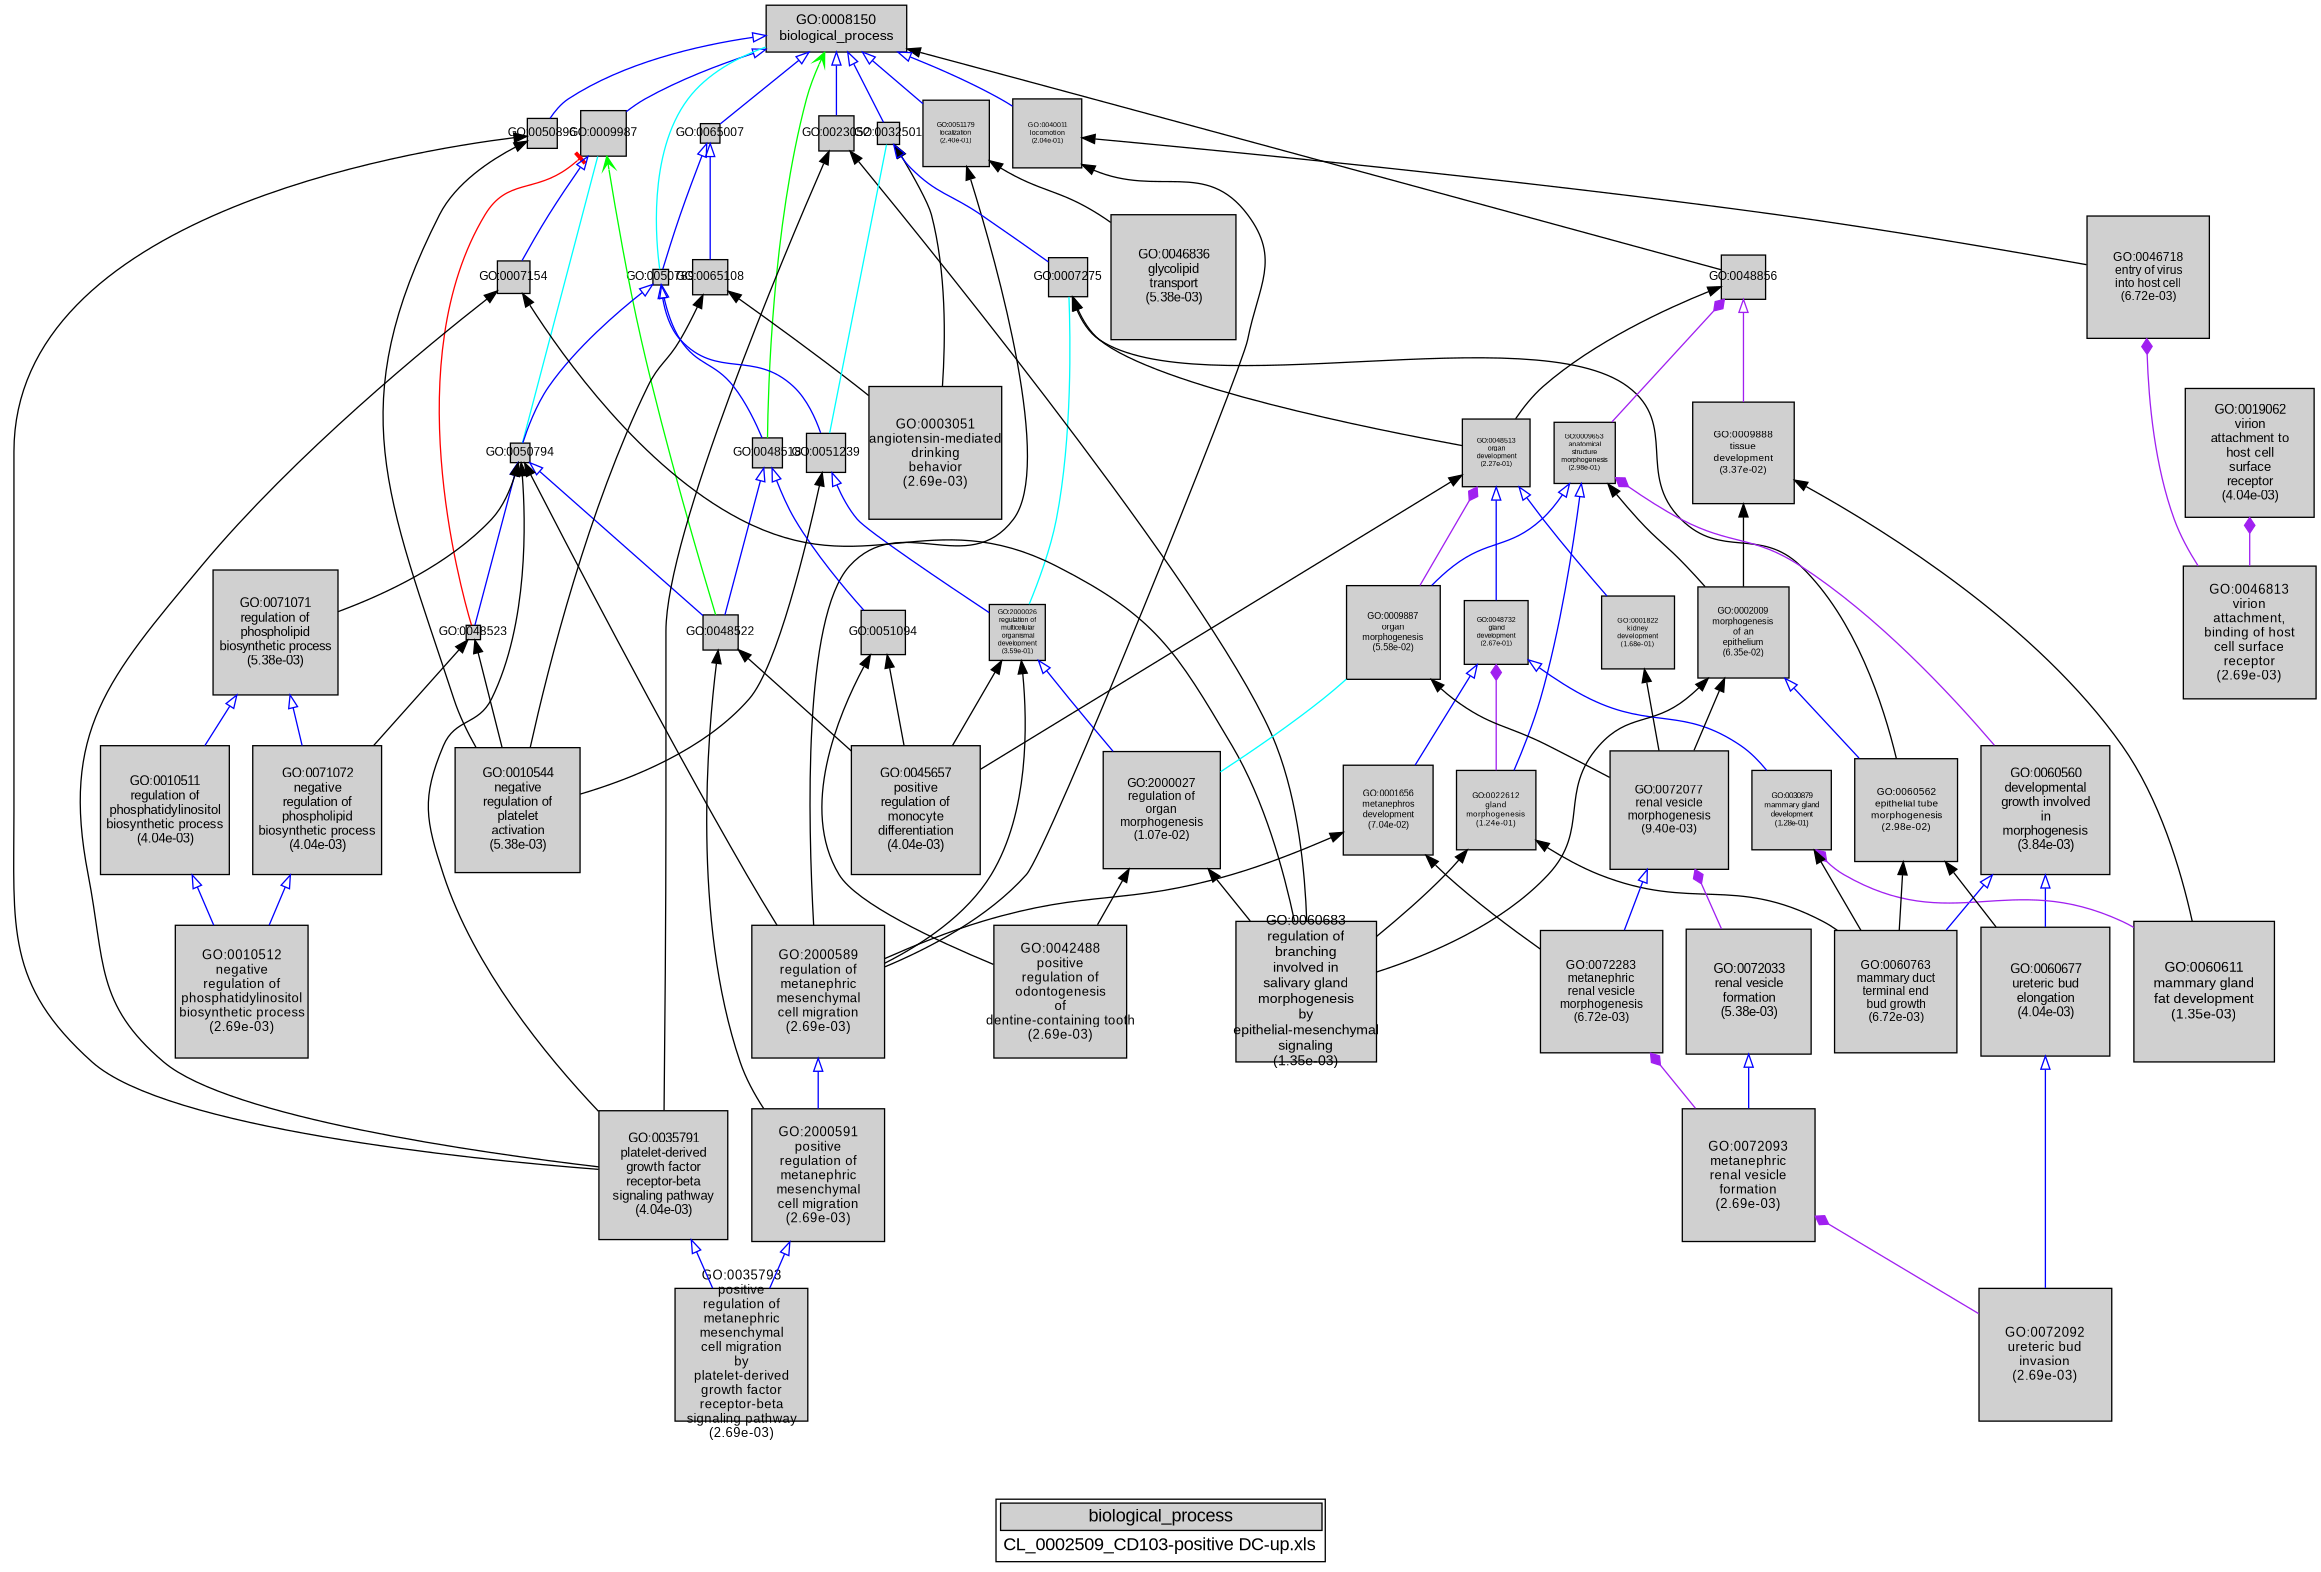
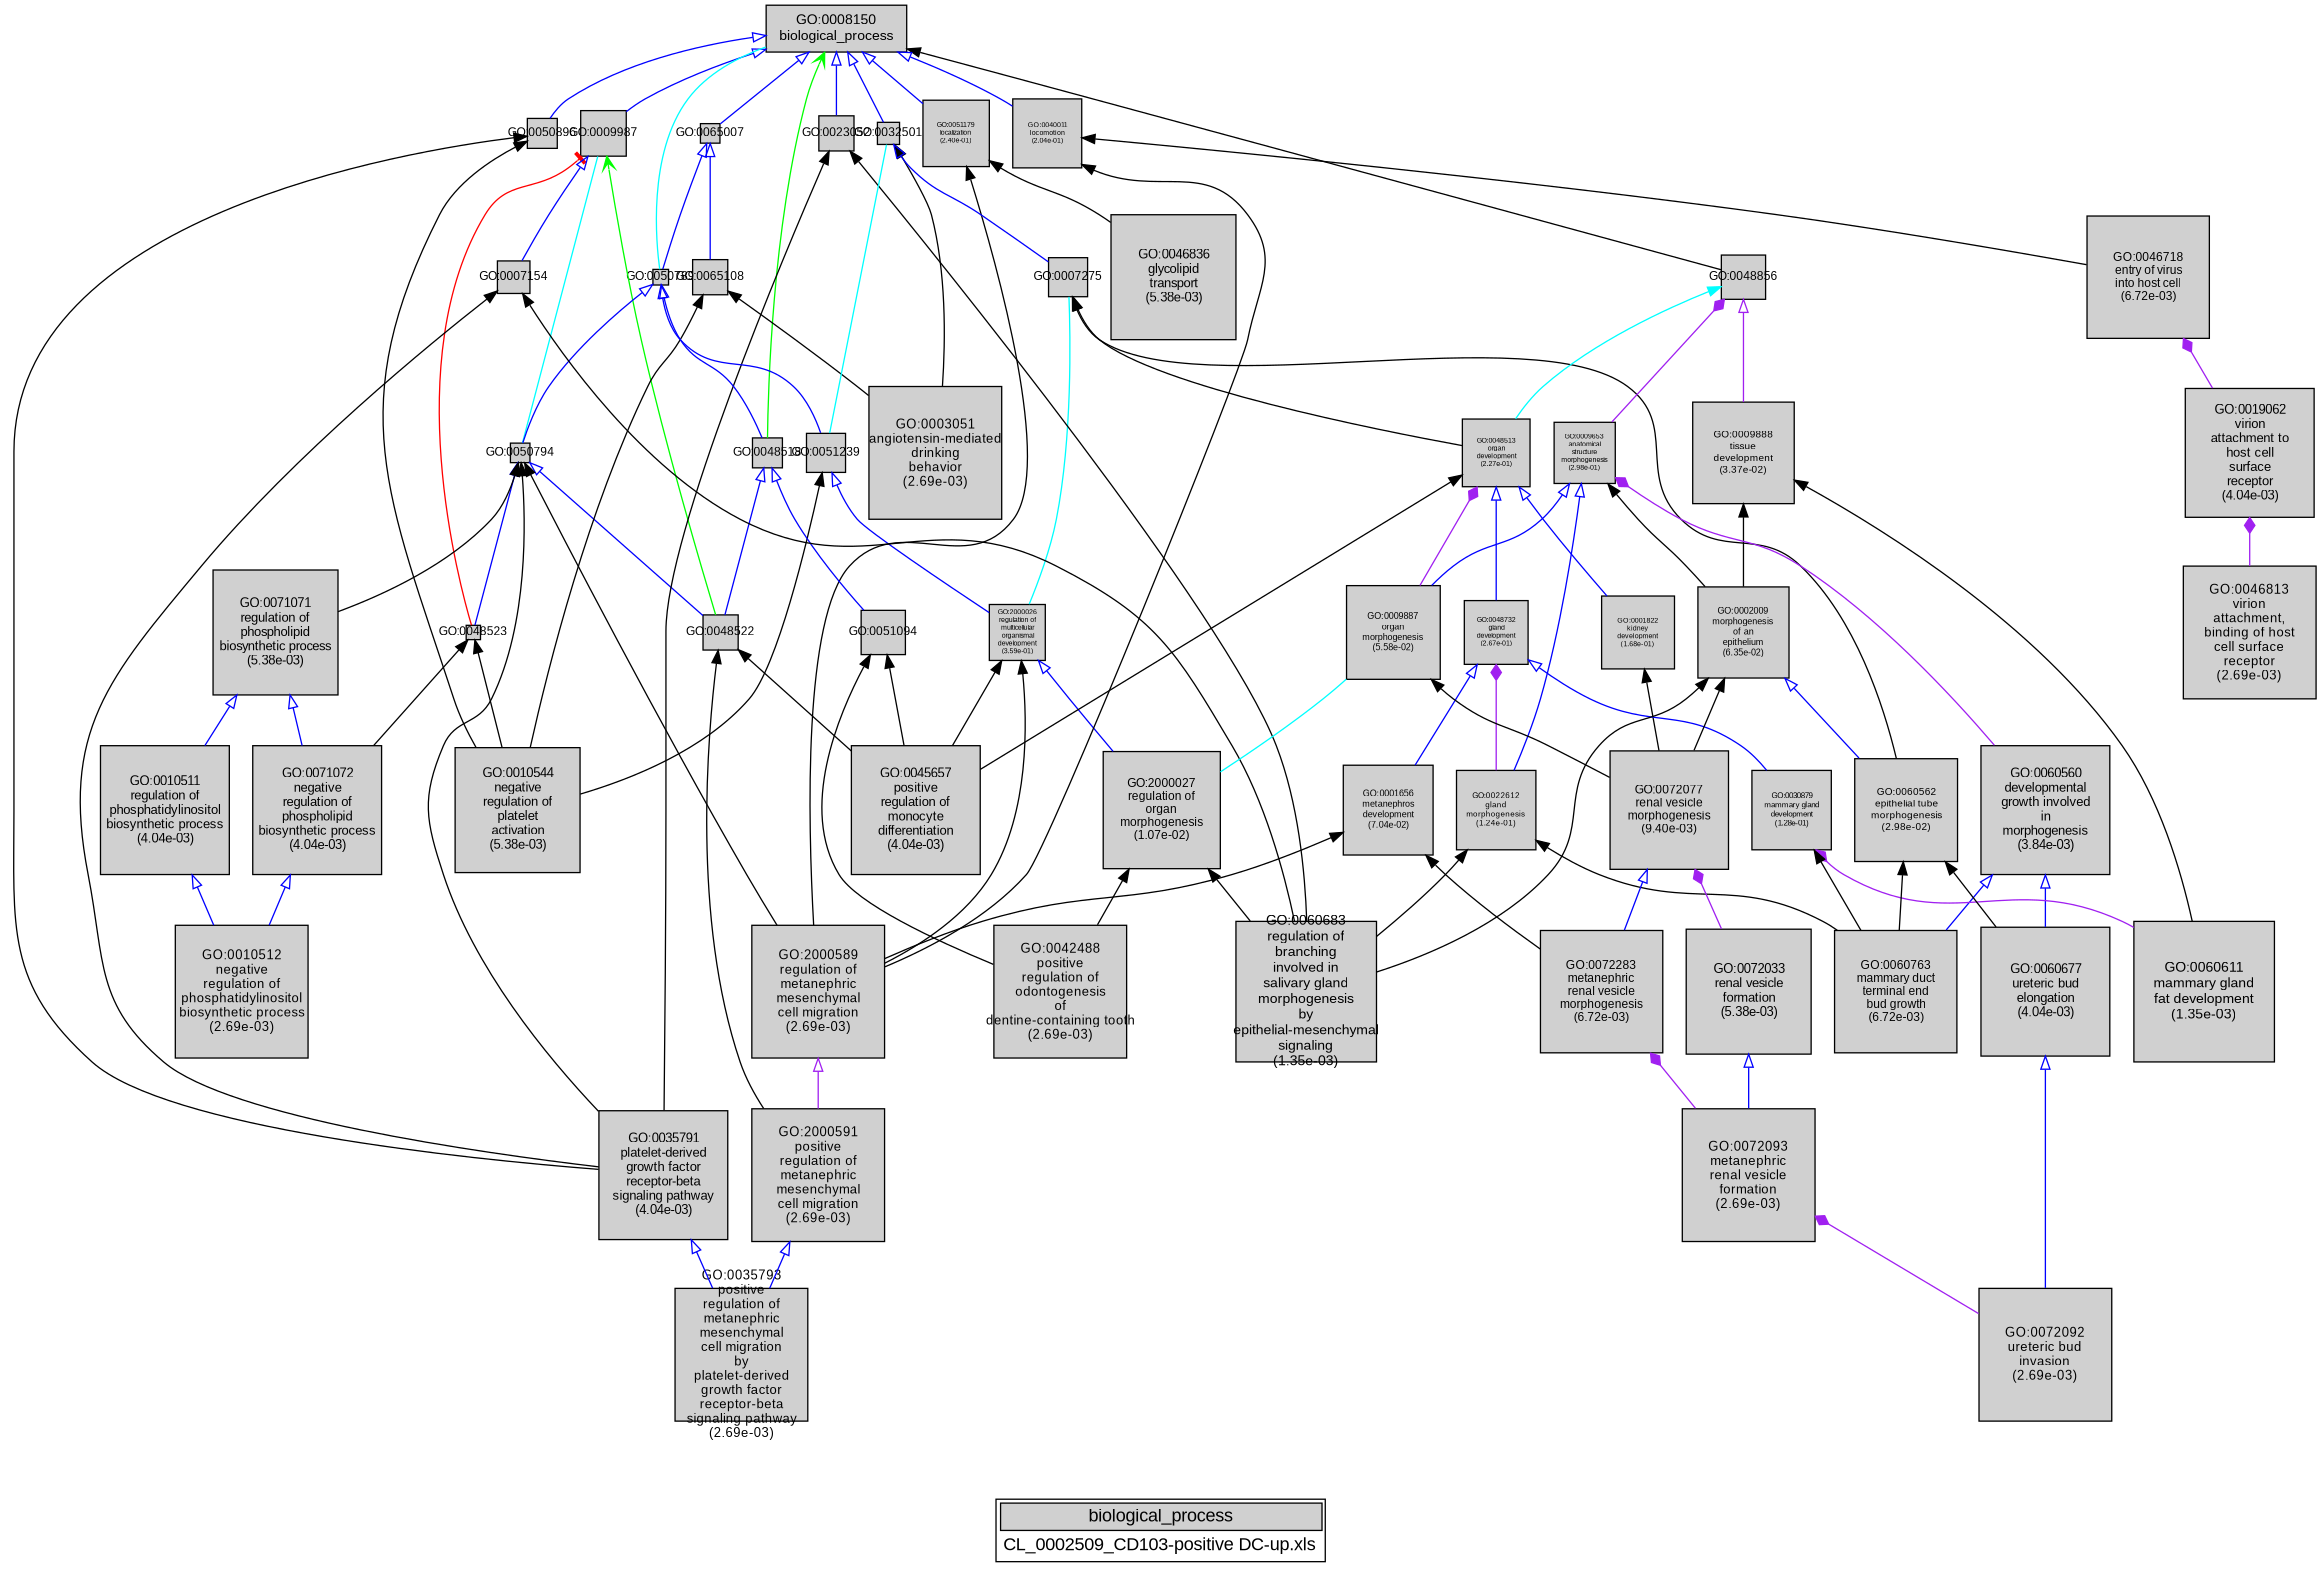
(1604, 343) -> (1604, 343)
(2159, 464) -> (2202, 370)
(818, 1090) -> (818, 1090)
